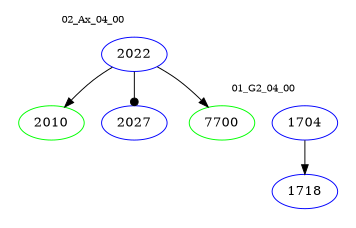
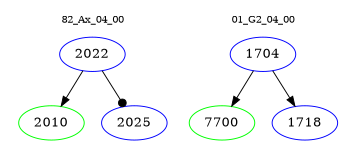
(93, 20) -> (93, 20)
(188, 88) -> (245, 84)
(134, 123) -> (134, 123)
